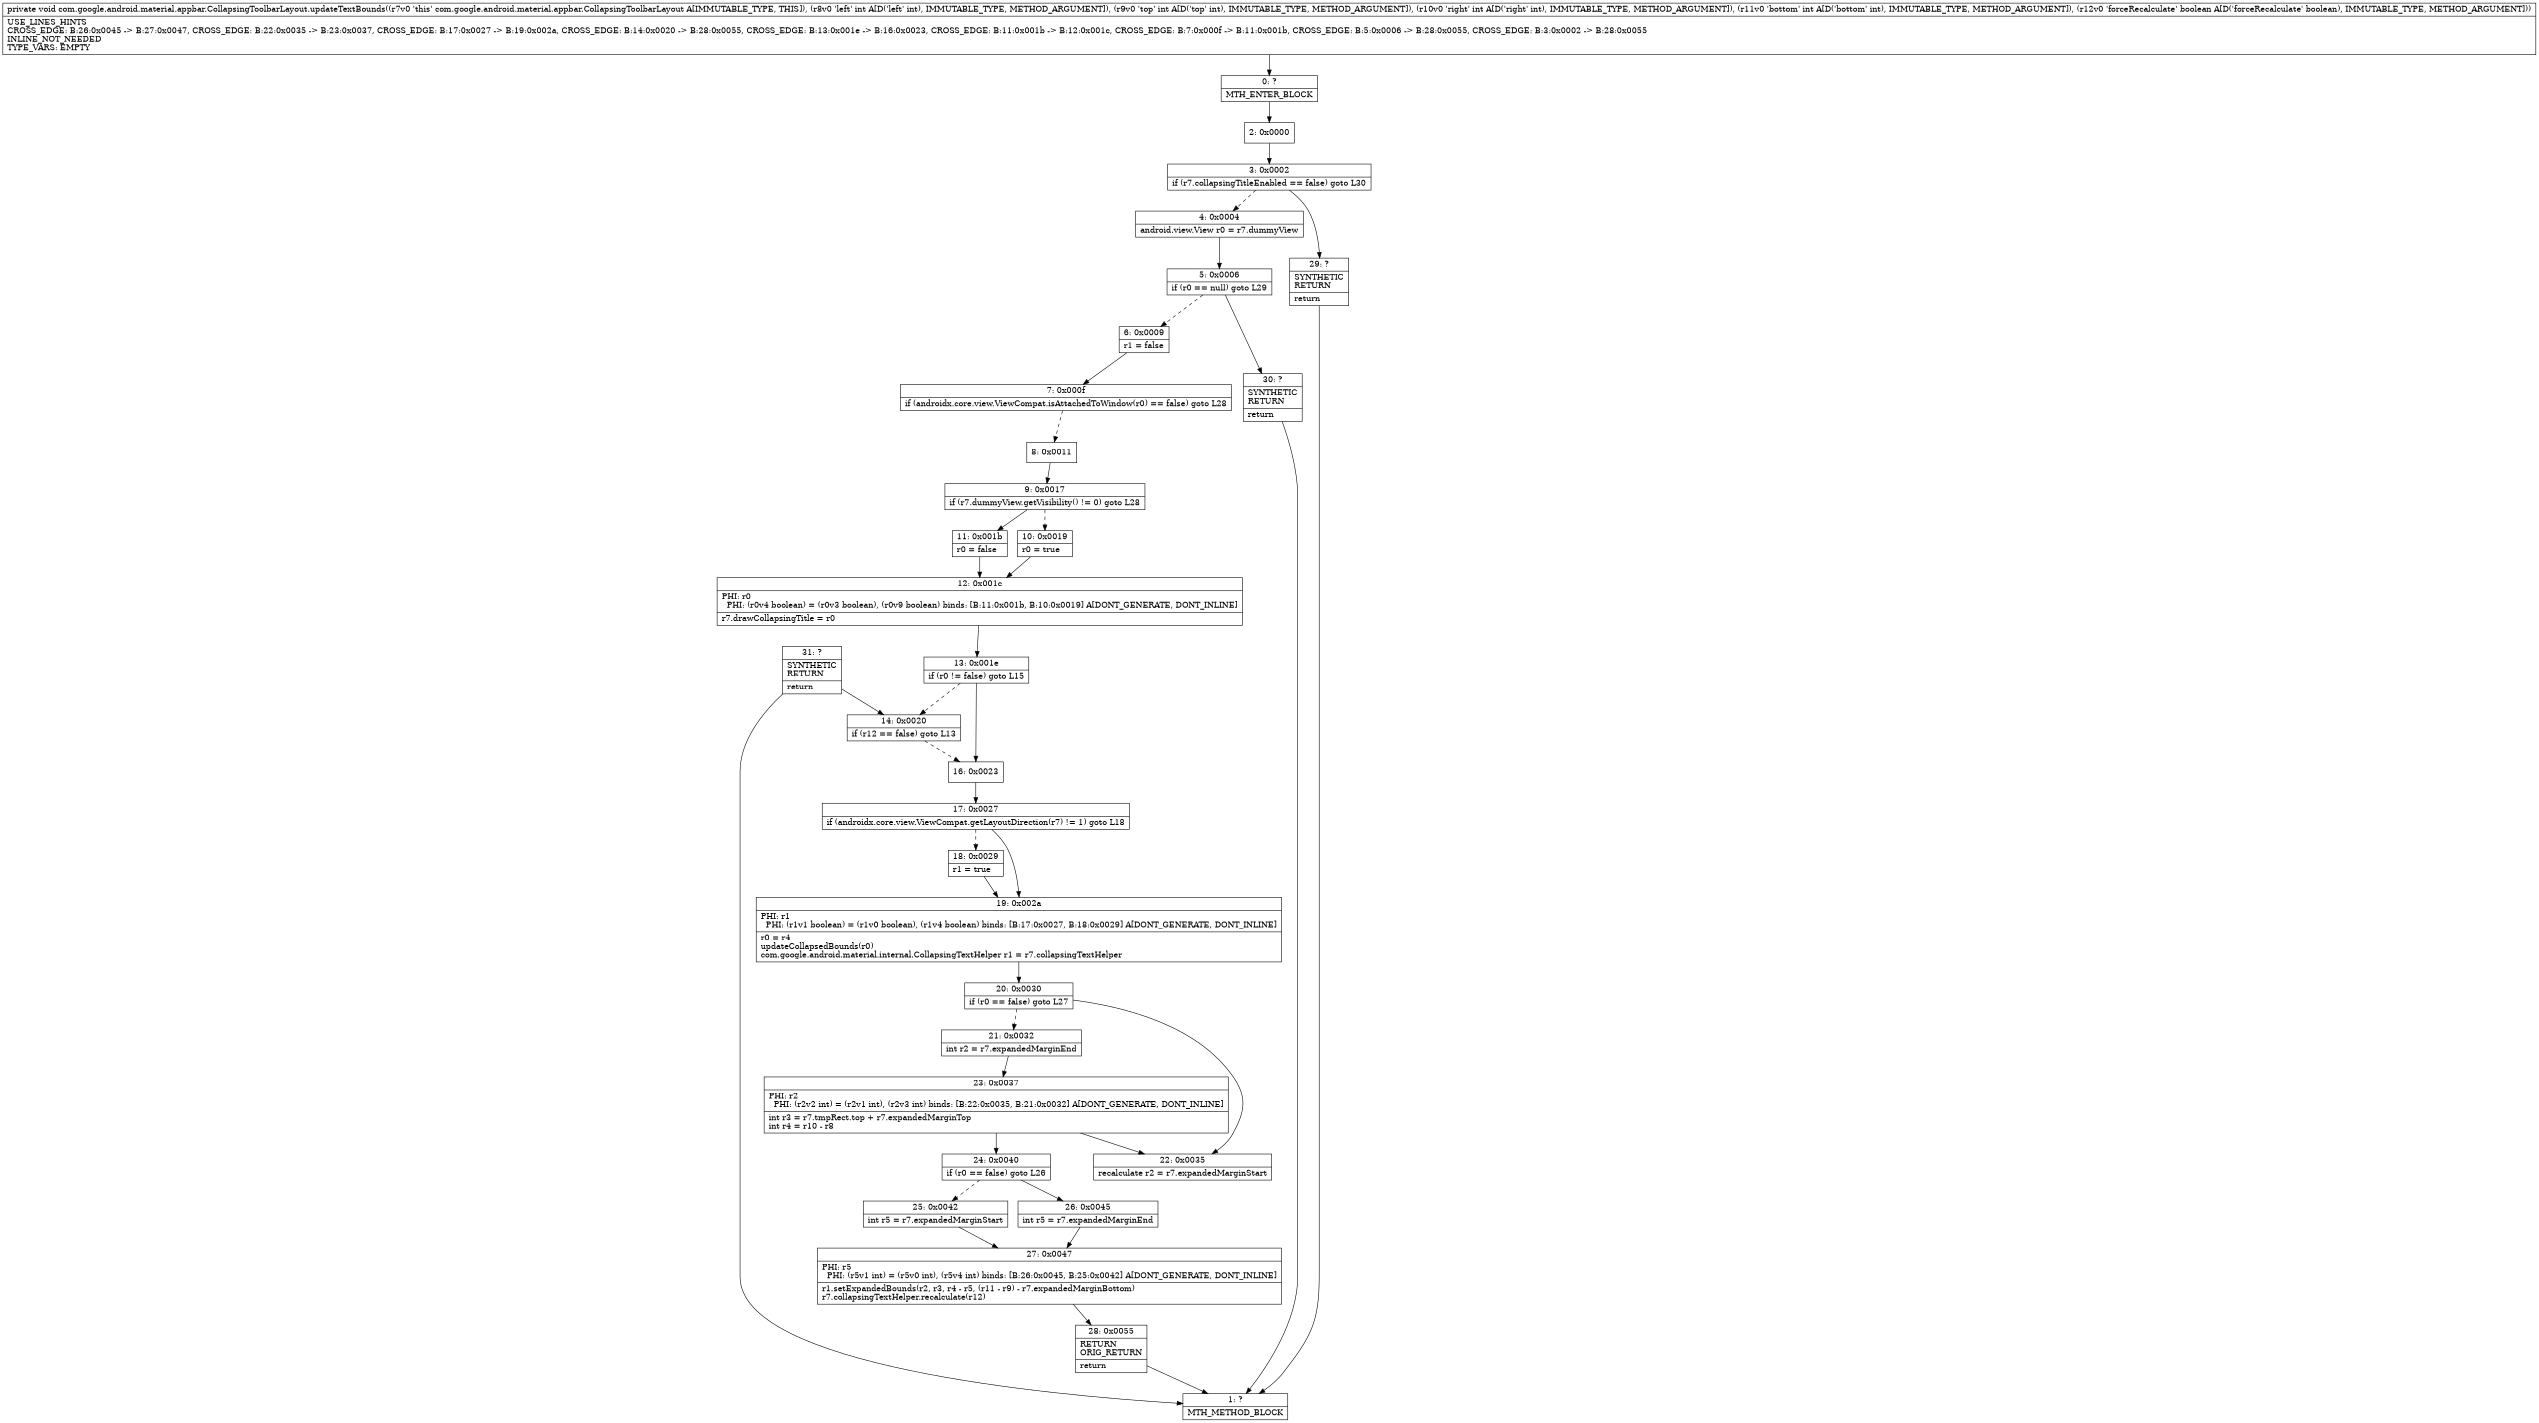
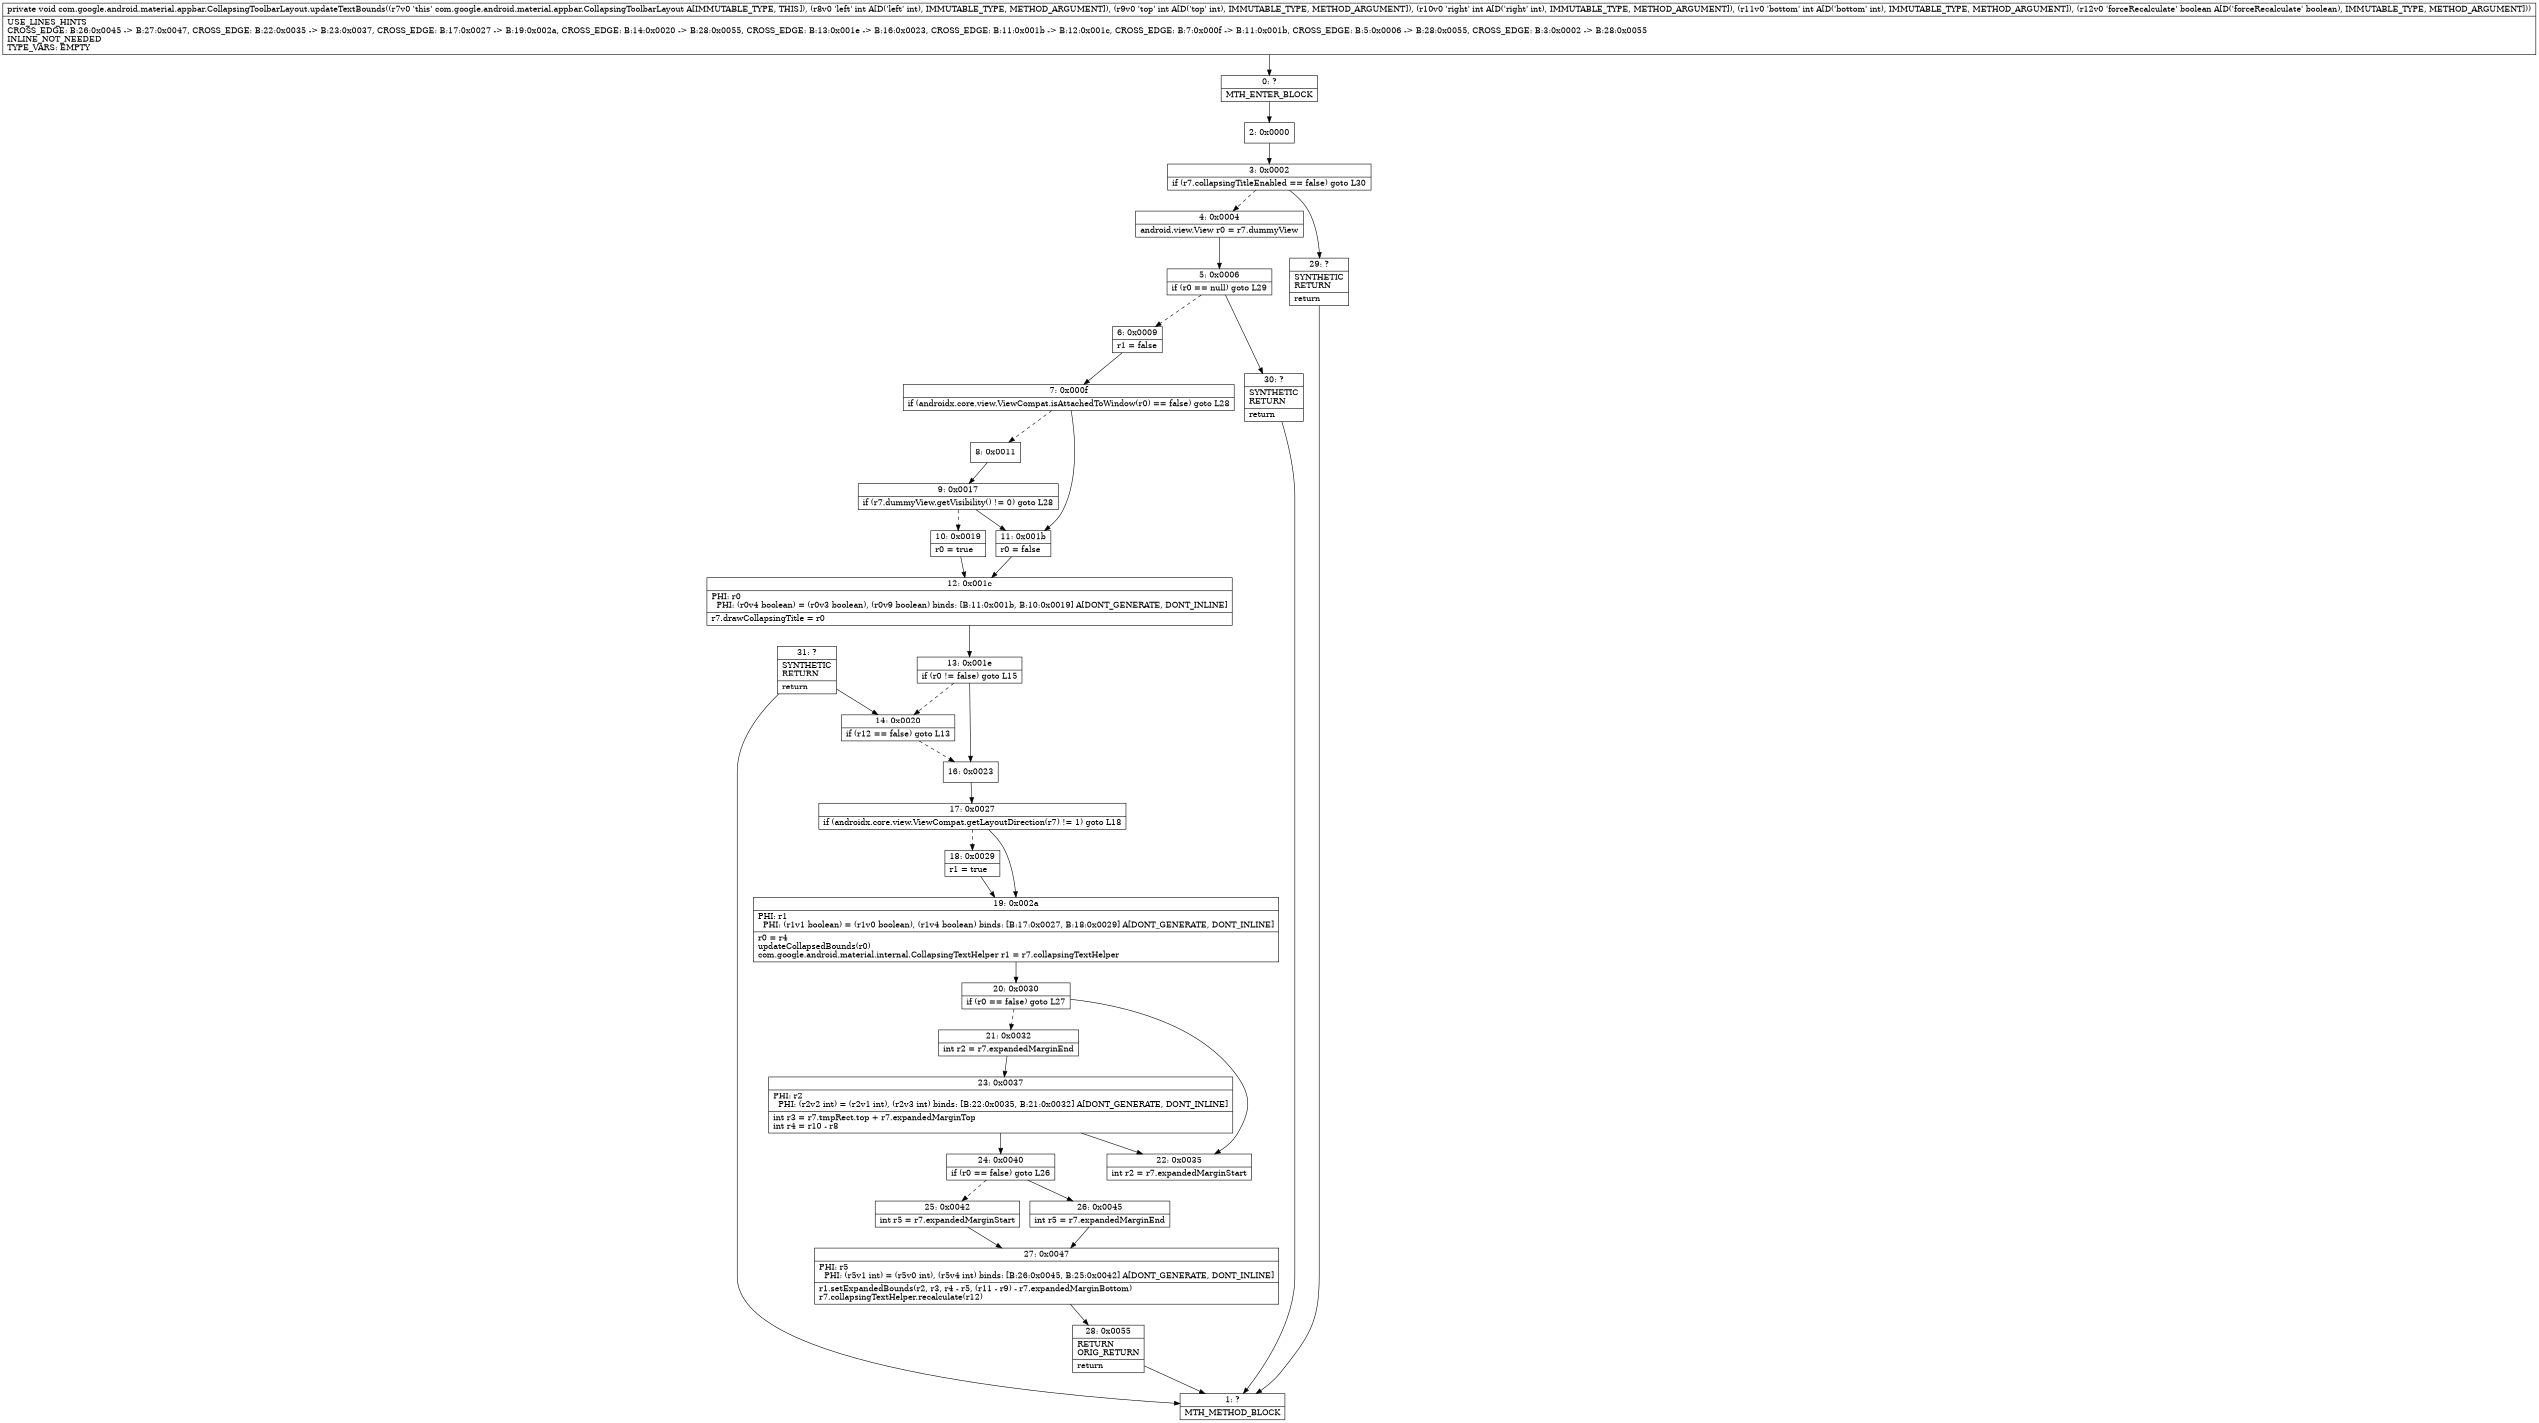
none -> (1073, 472)
(1183, 1173) -> (1179, 1173)
